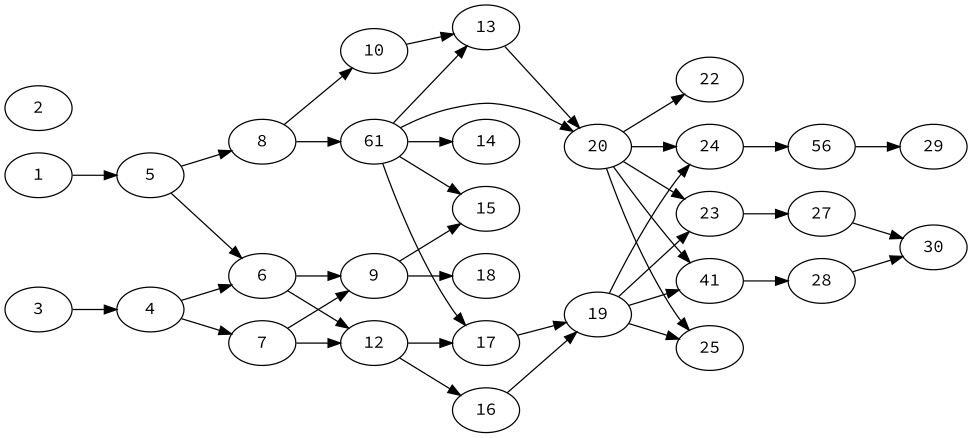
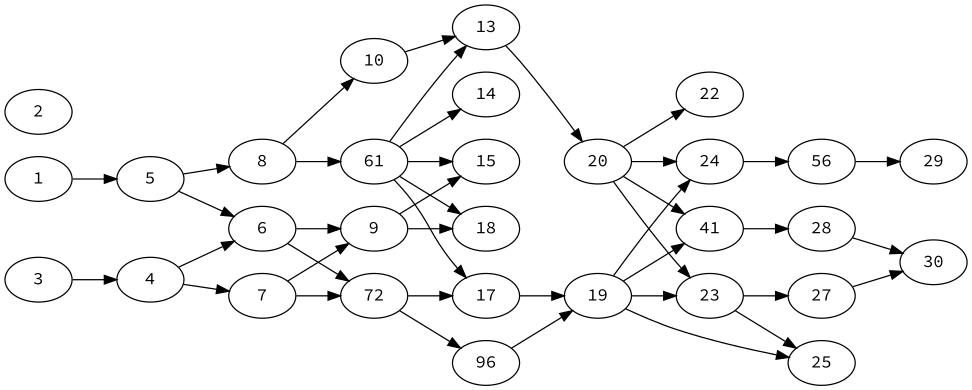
(481, 104) -> (422, 190)
(640, 251) -> (760, 326)
(374, 343) -> (374, 296)
(486, 410) -> (486, 363)
